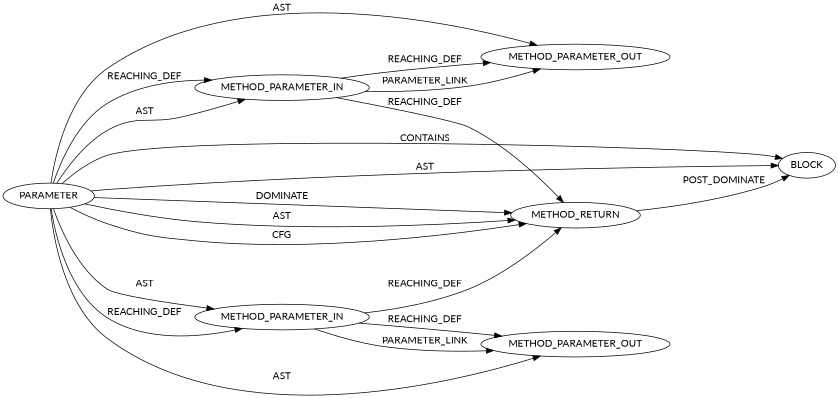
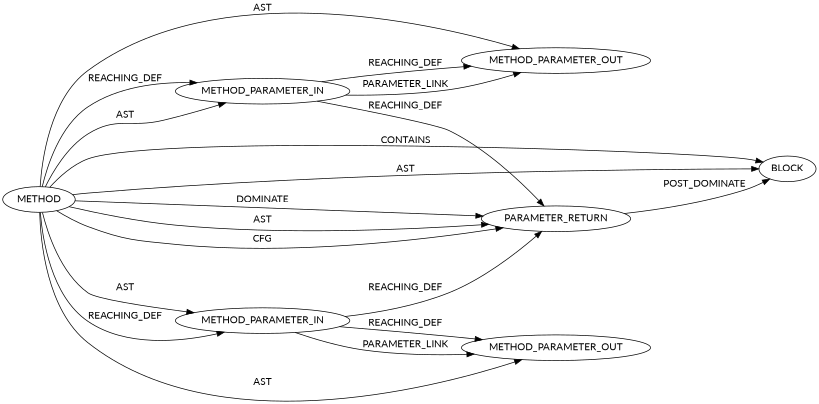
(49, 196) -> (39, 199)
(575, 215) -> (556, 219)
